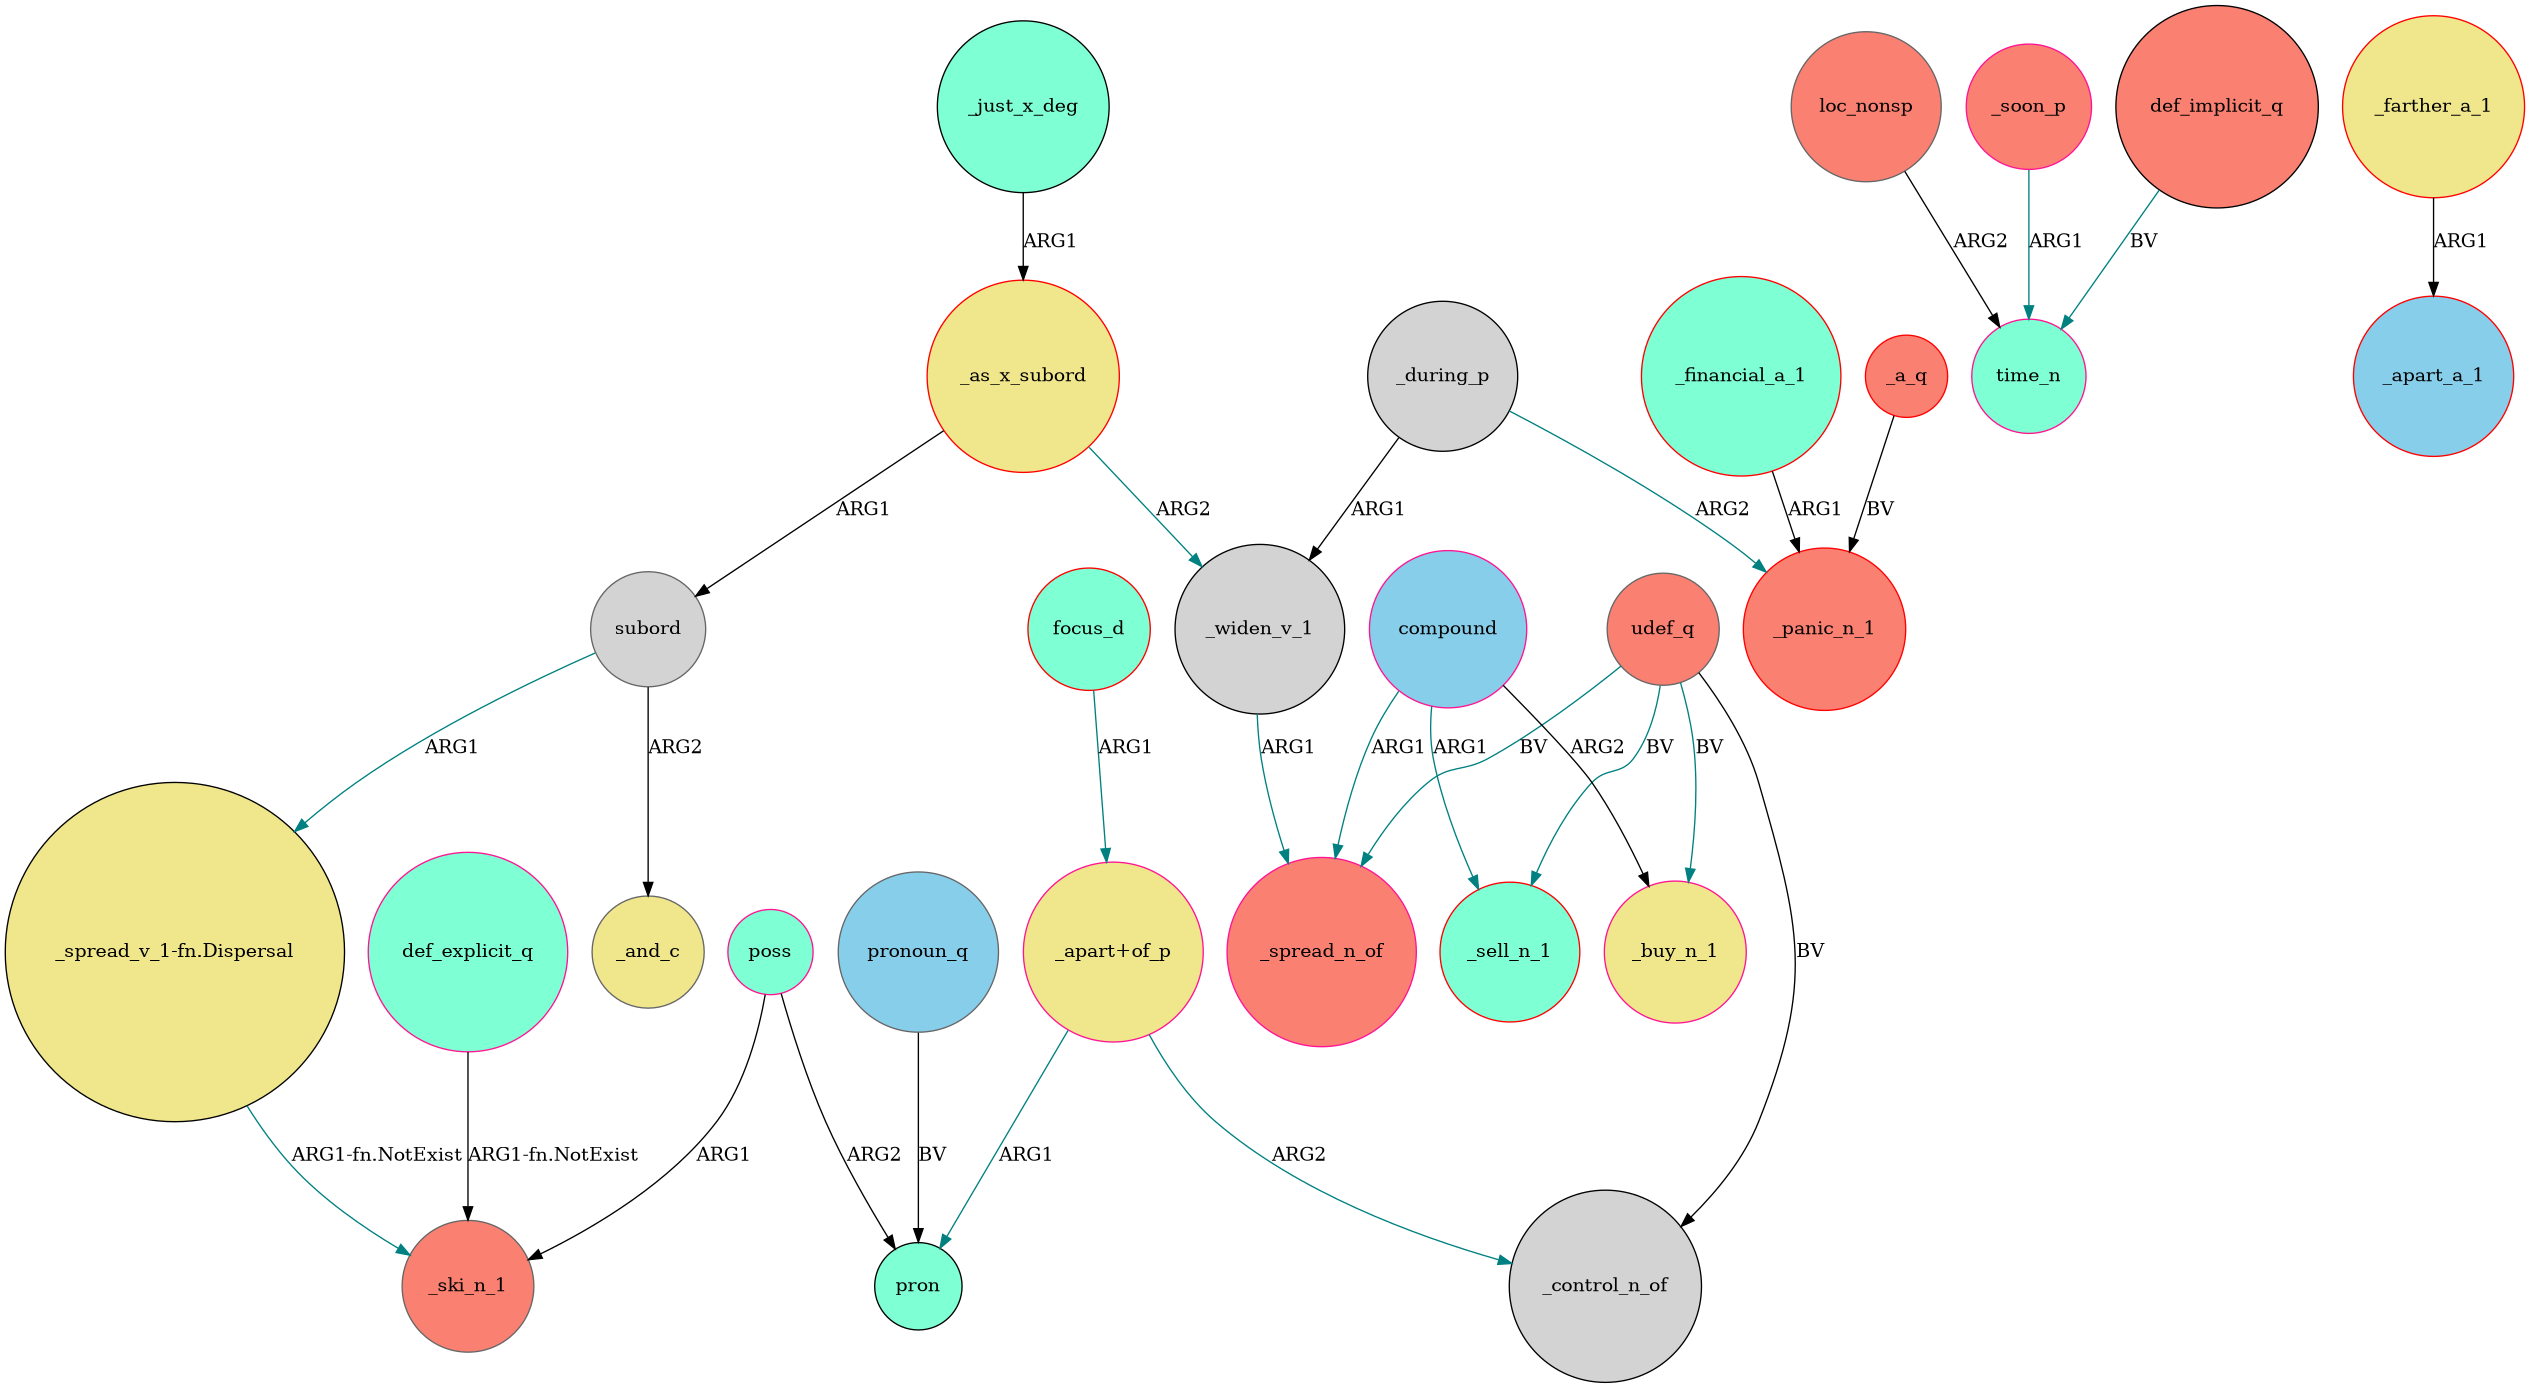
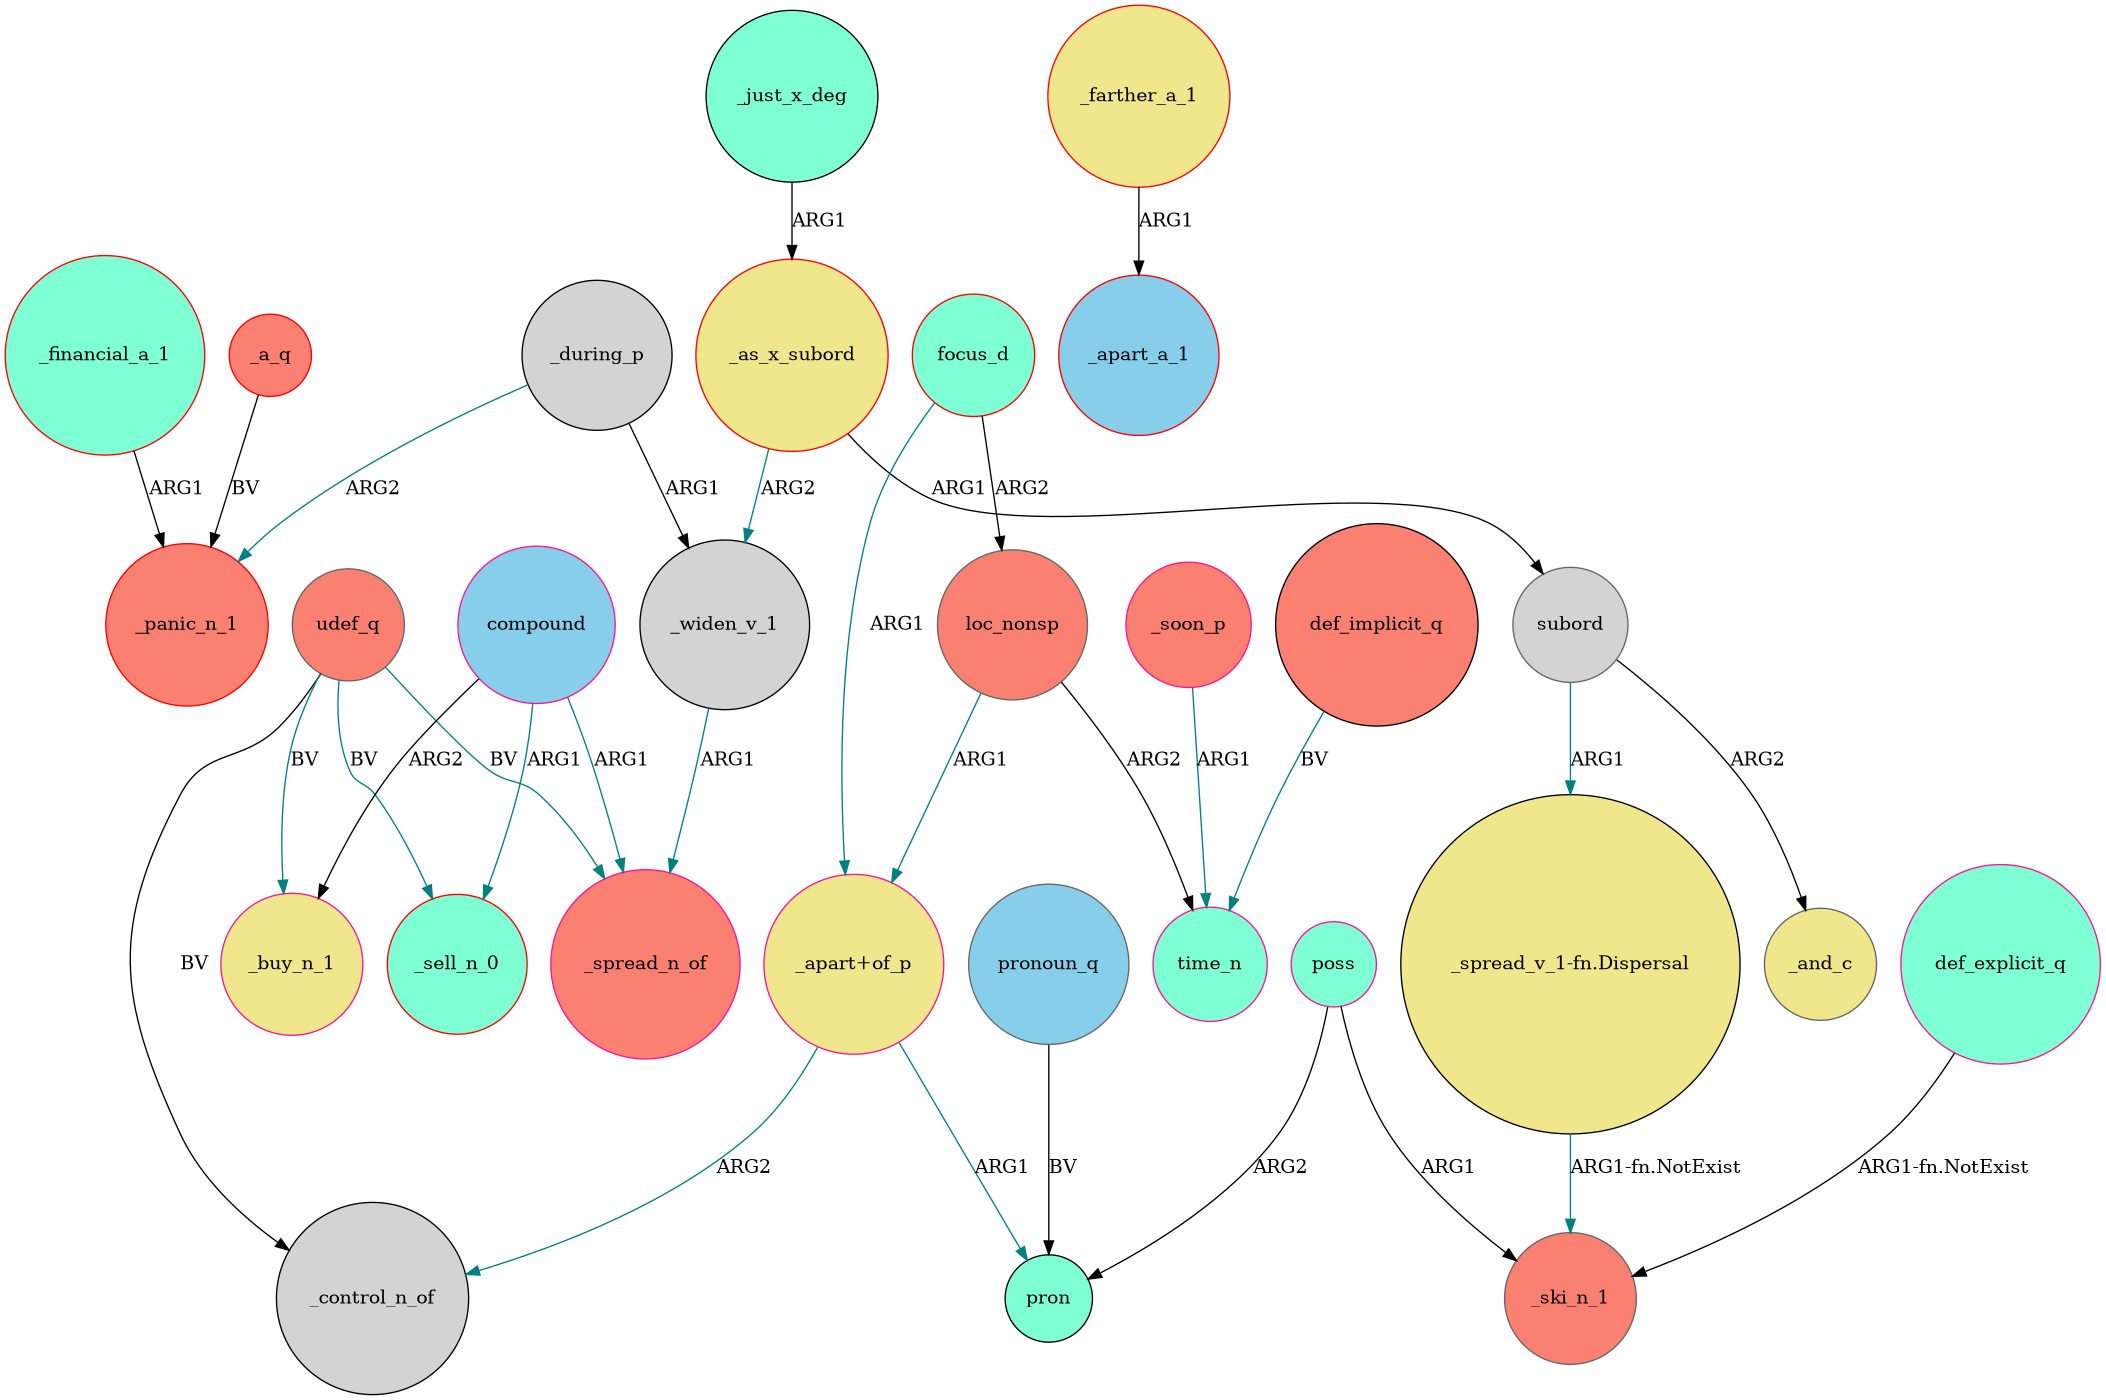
none -> (991, 476)
none -> (939, 782)
(1510, 952) -> (457, 964)
